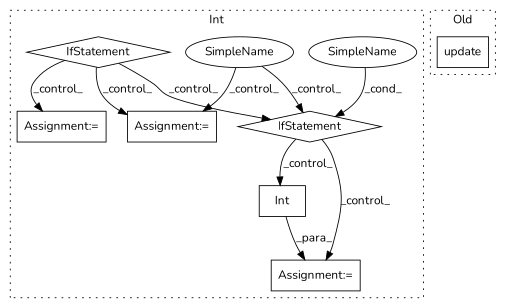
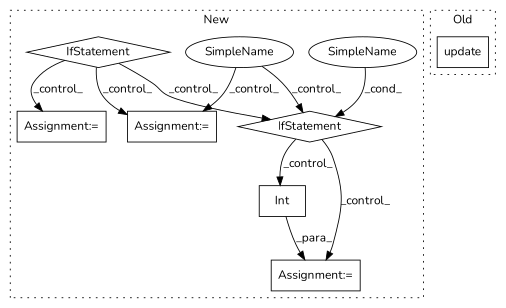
(217, 20) -> (217, 20)
